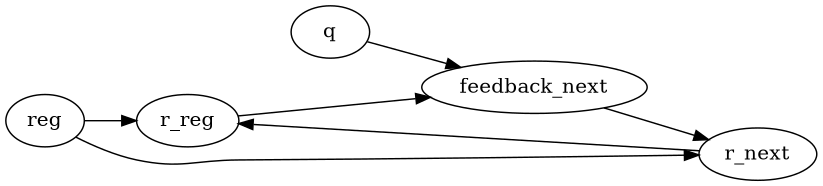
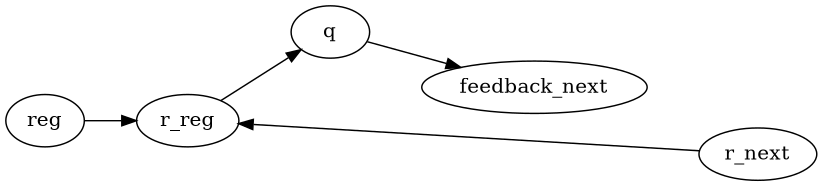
(327, 107) -> (255, 79)
(649, 122) -> none
(378, 159) -> none
